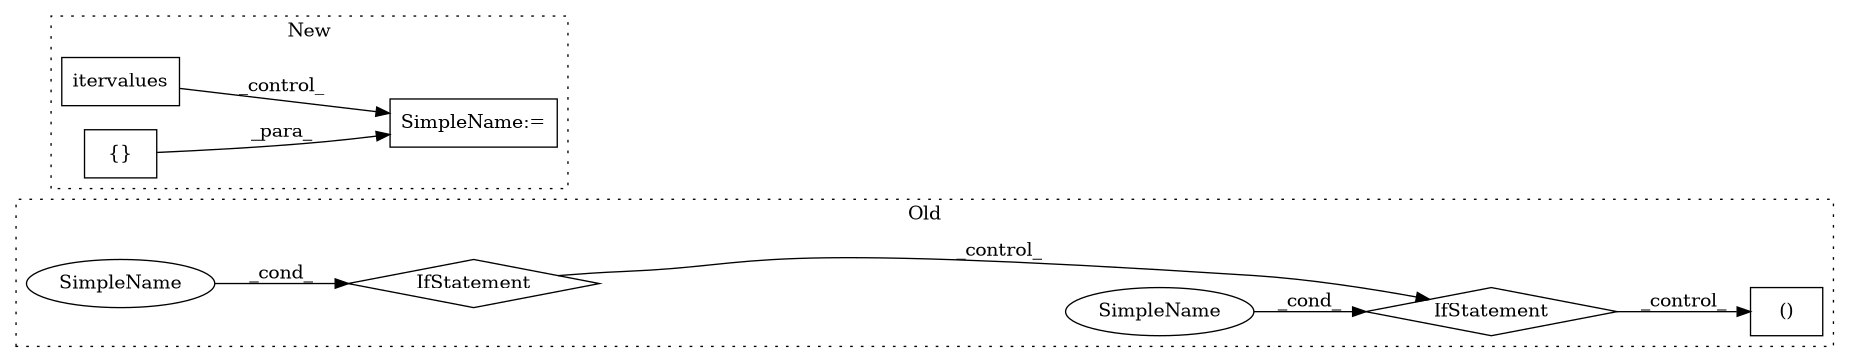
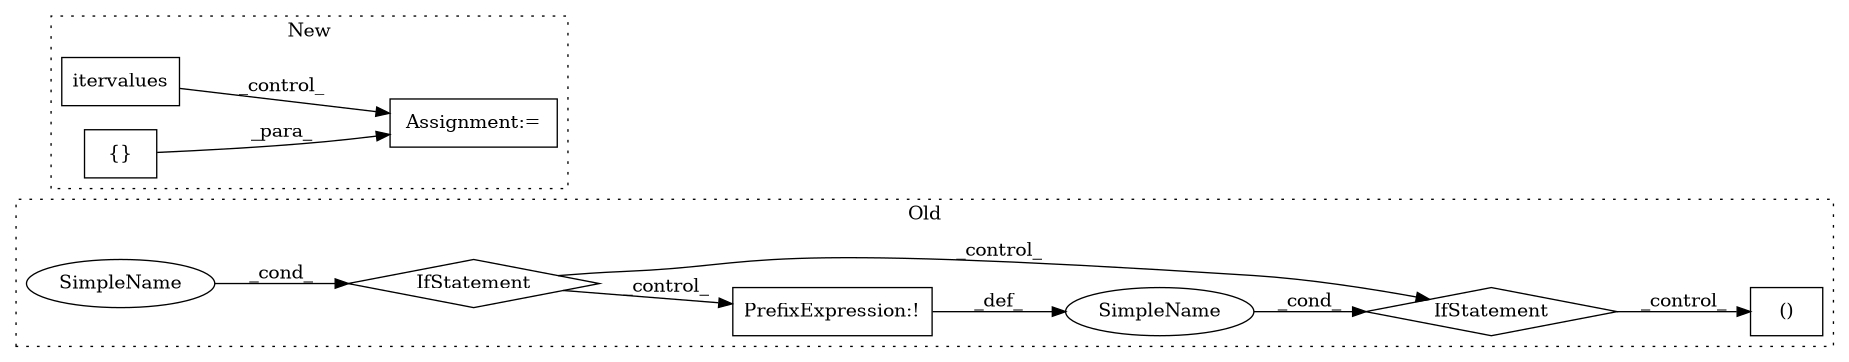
(474, 123) -> (474, 123)
none -> (832, 312)
